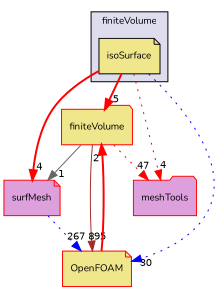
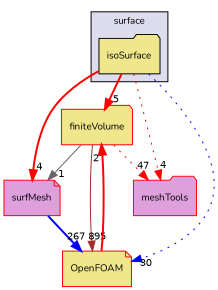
(129, 21) -> (129, 21)
(129, 56) -> (129, 56)
(61, 230) -> (61, 230)
